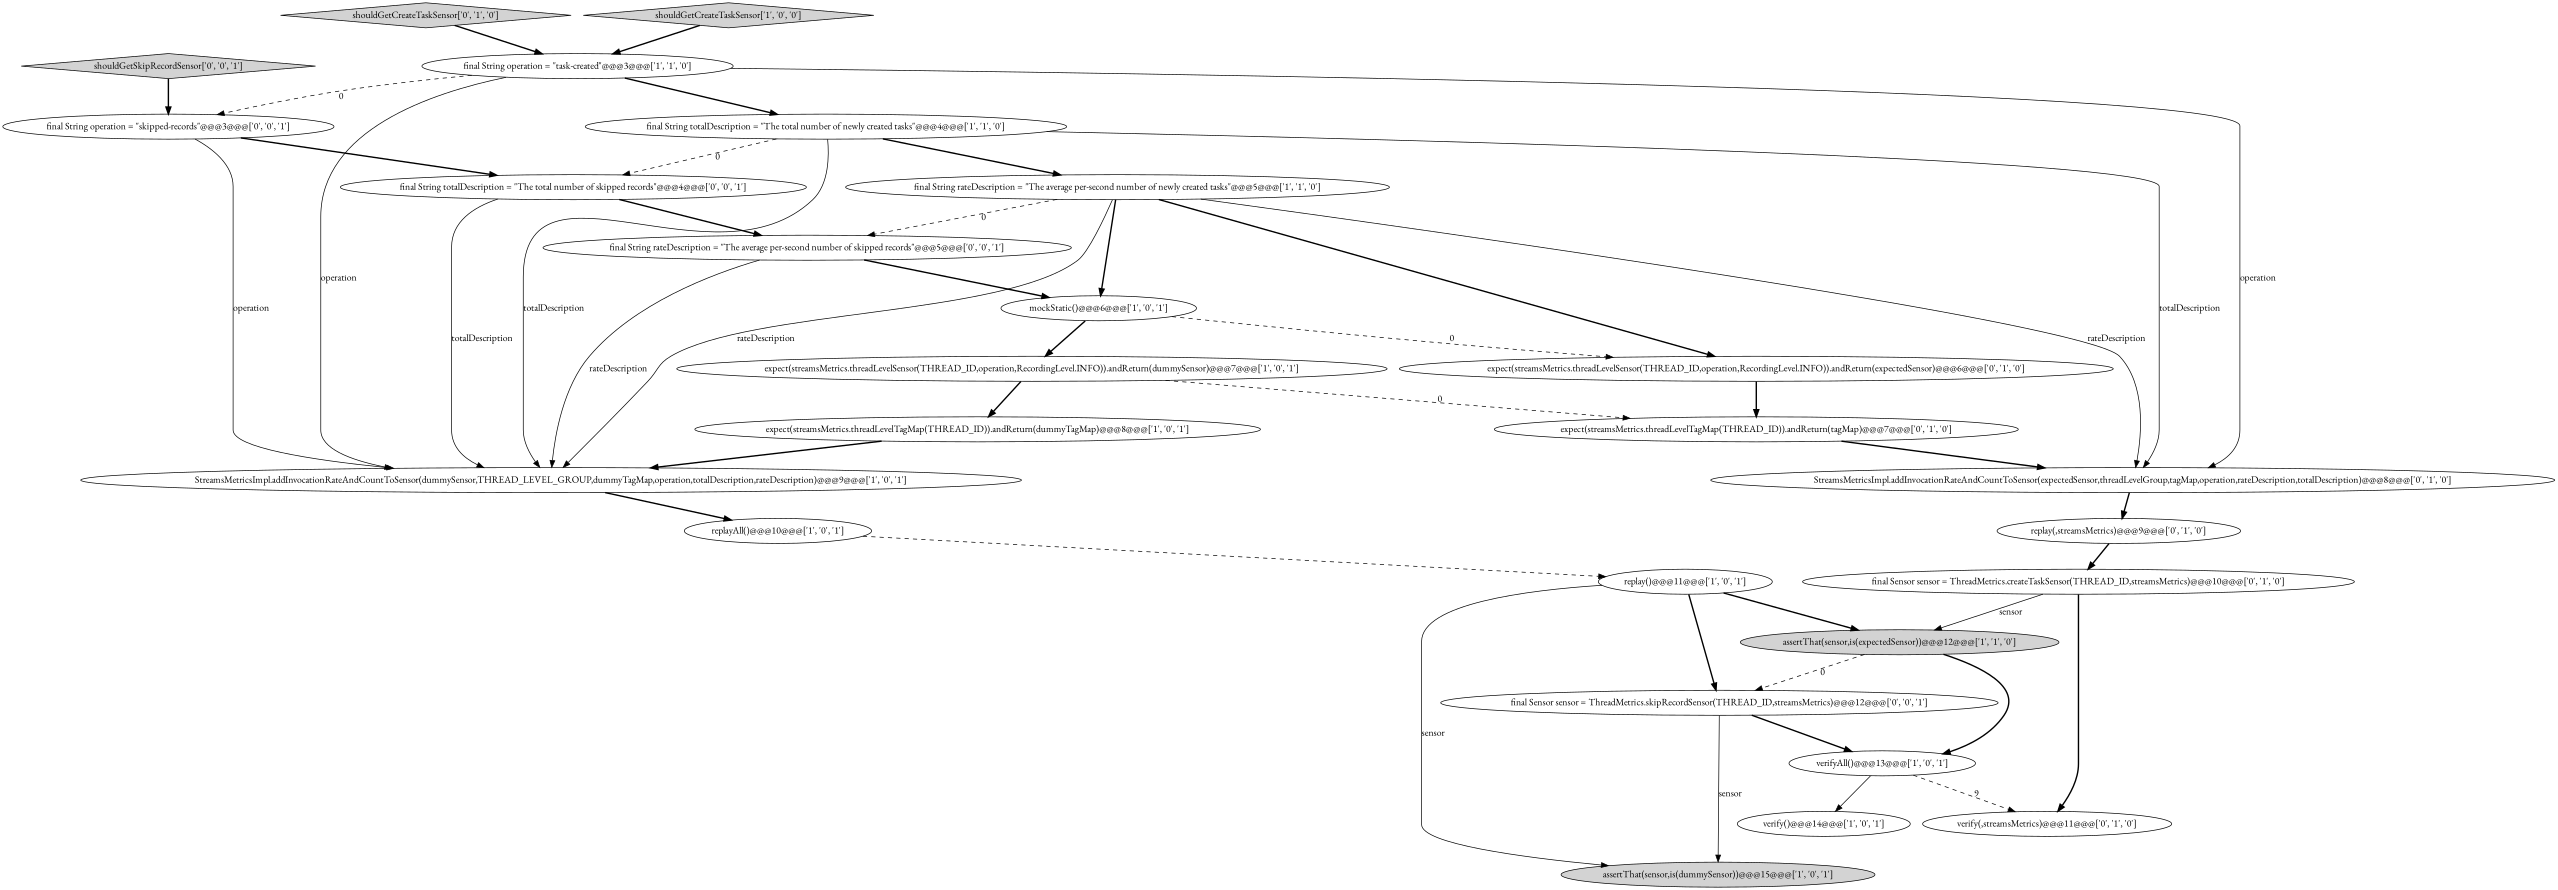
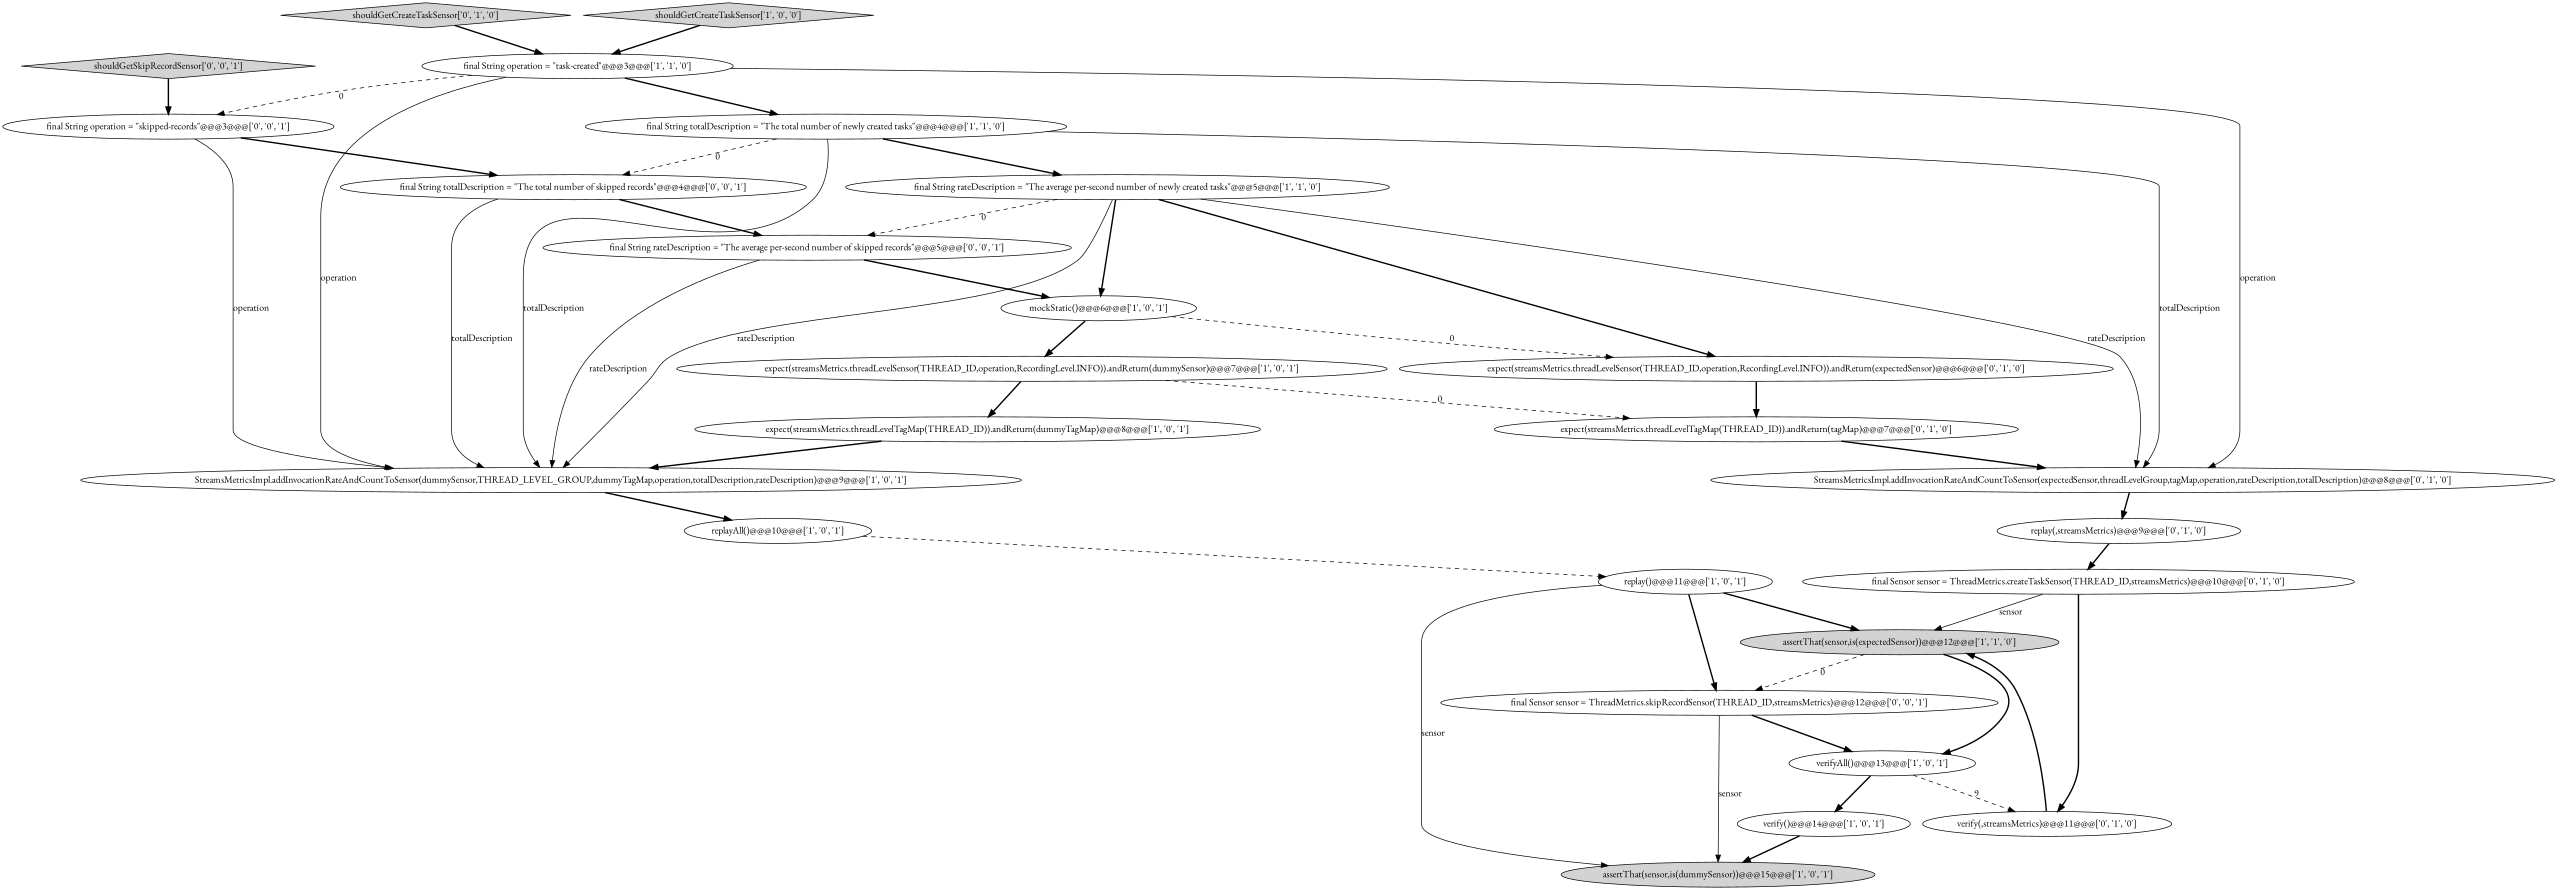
none -> (2029, 723)
(1855, 791) -> (1855, 791)
none -> (1774, 848)
